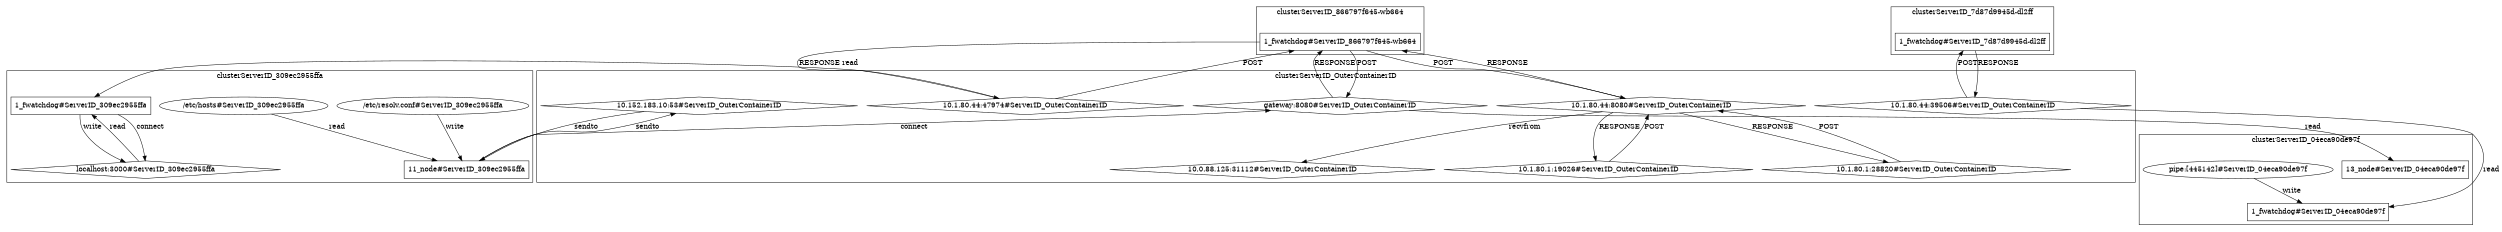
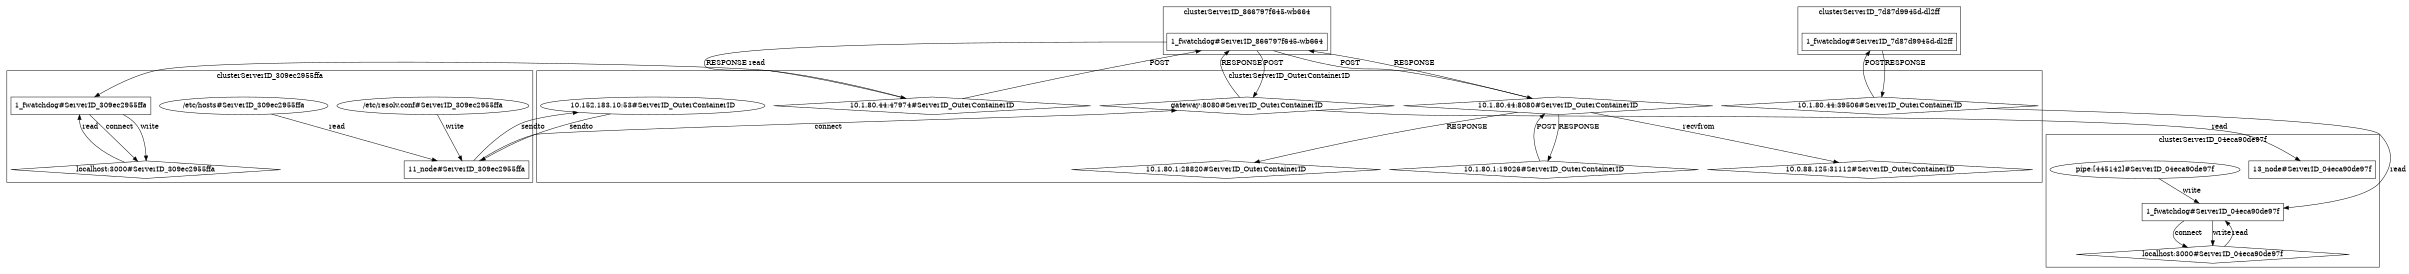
(699, 106) -> (653, 106)
(1814, 128) -> none
none -> (2213, 254)
